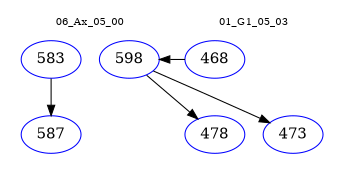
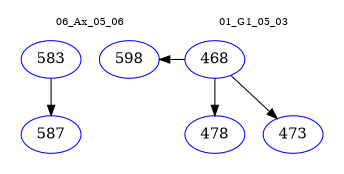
(90, 22) -> (90, 22)
(161, 87) -> (215, 92)
(207, 95) -> (250, 94)
